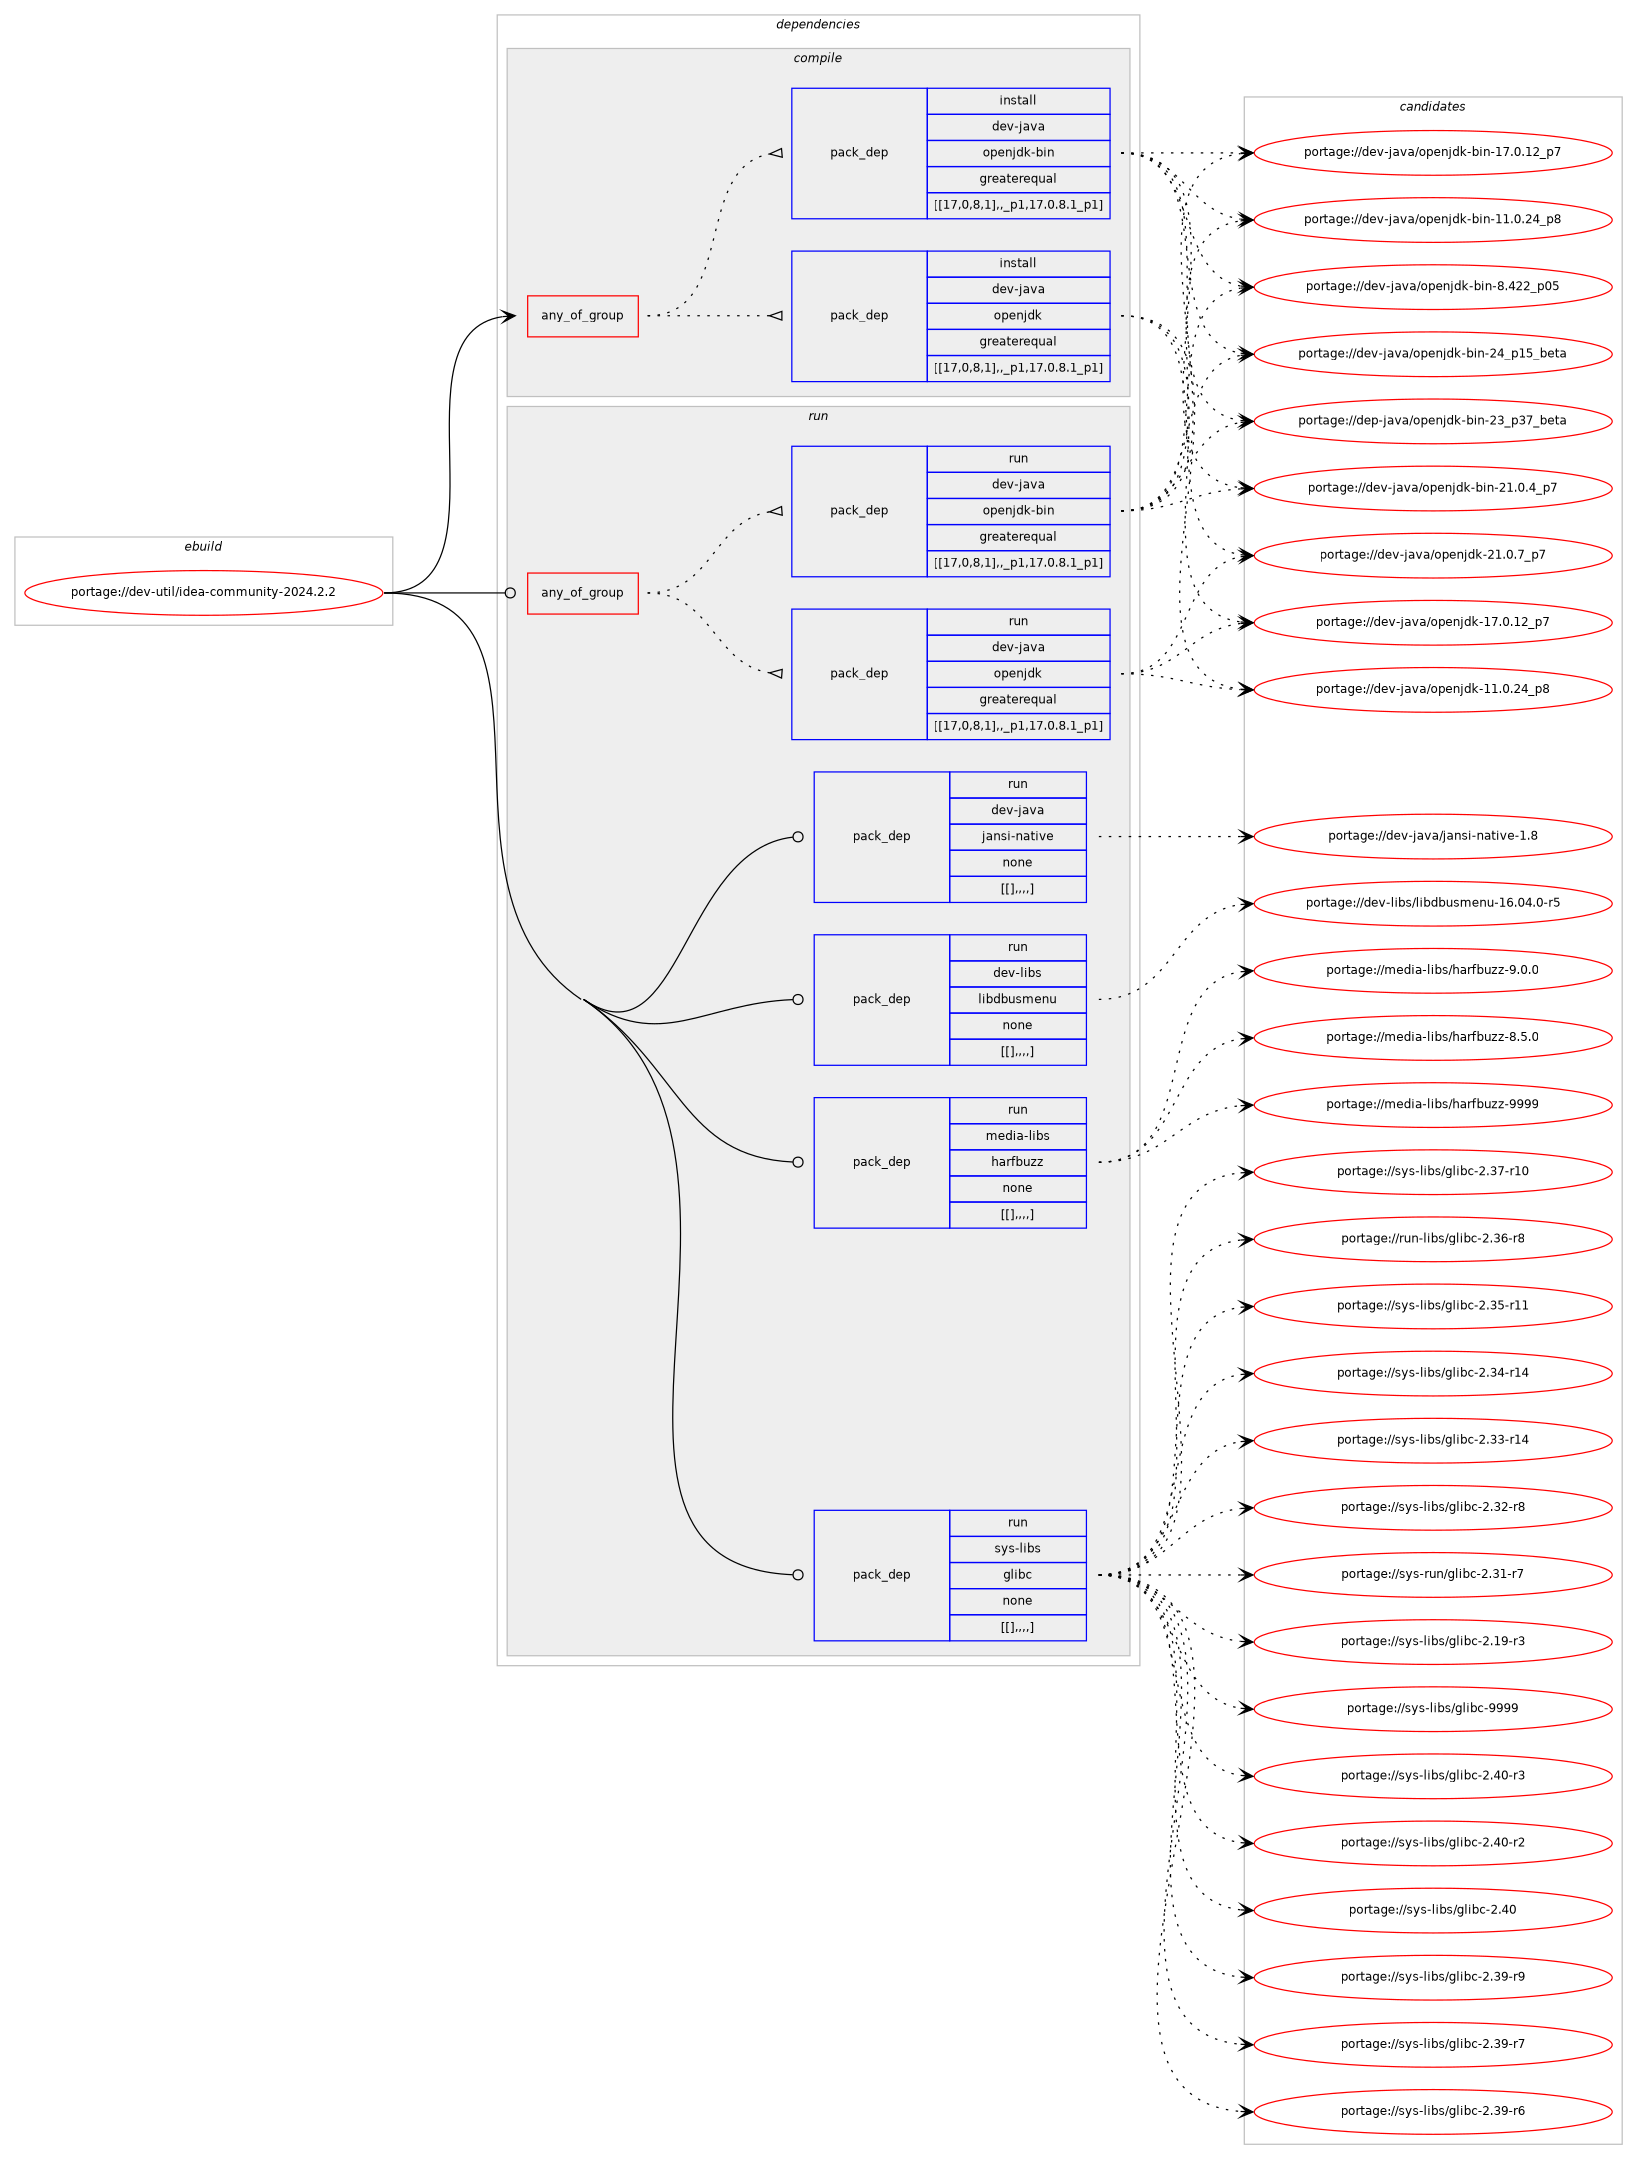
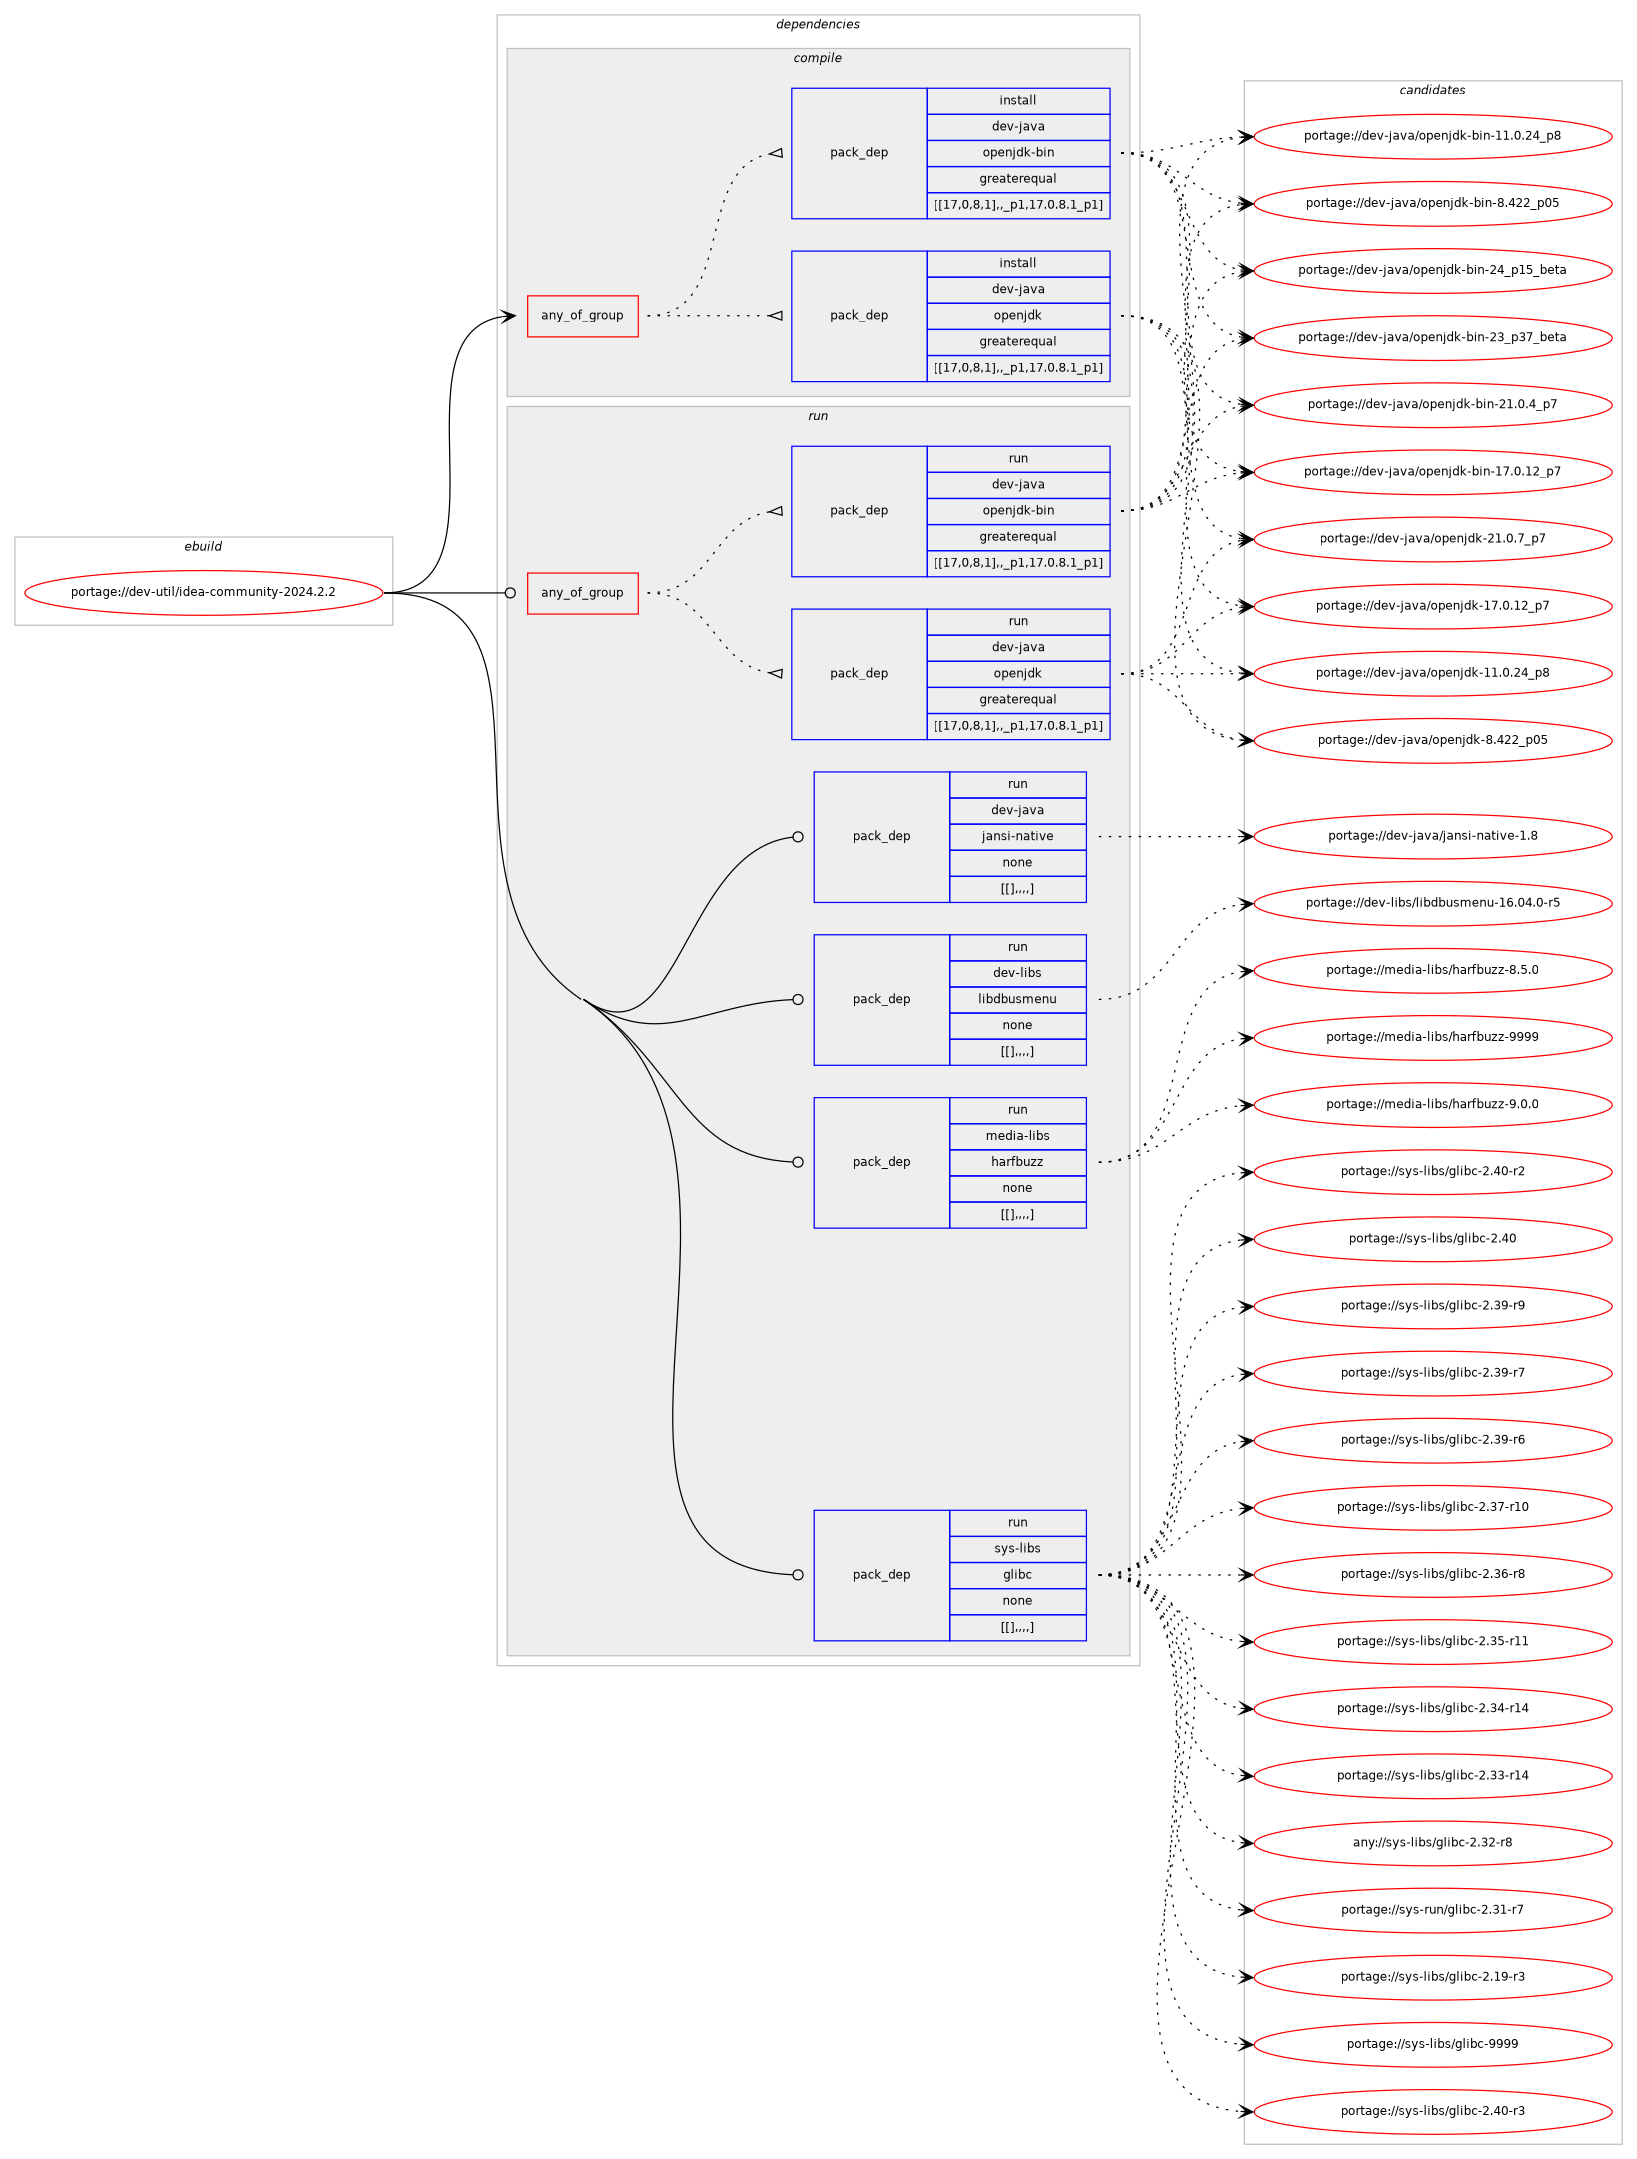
(1433, 421) -> (1433, 338)
none -> (1433, 741)
(1433, 1239) -> (1433, 1575)
(1433, 1508) -> (1433, 1843)
